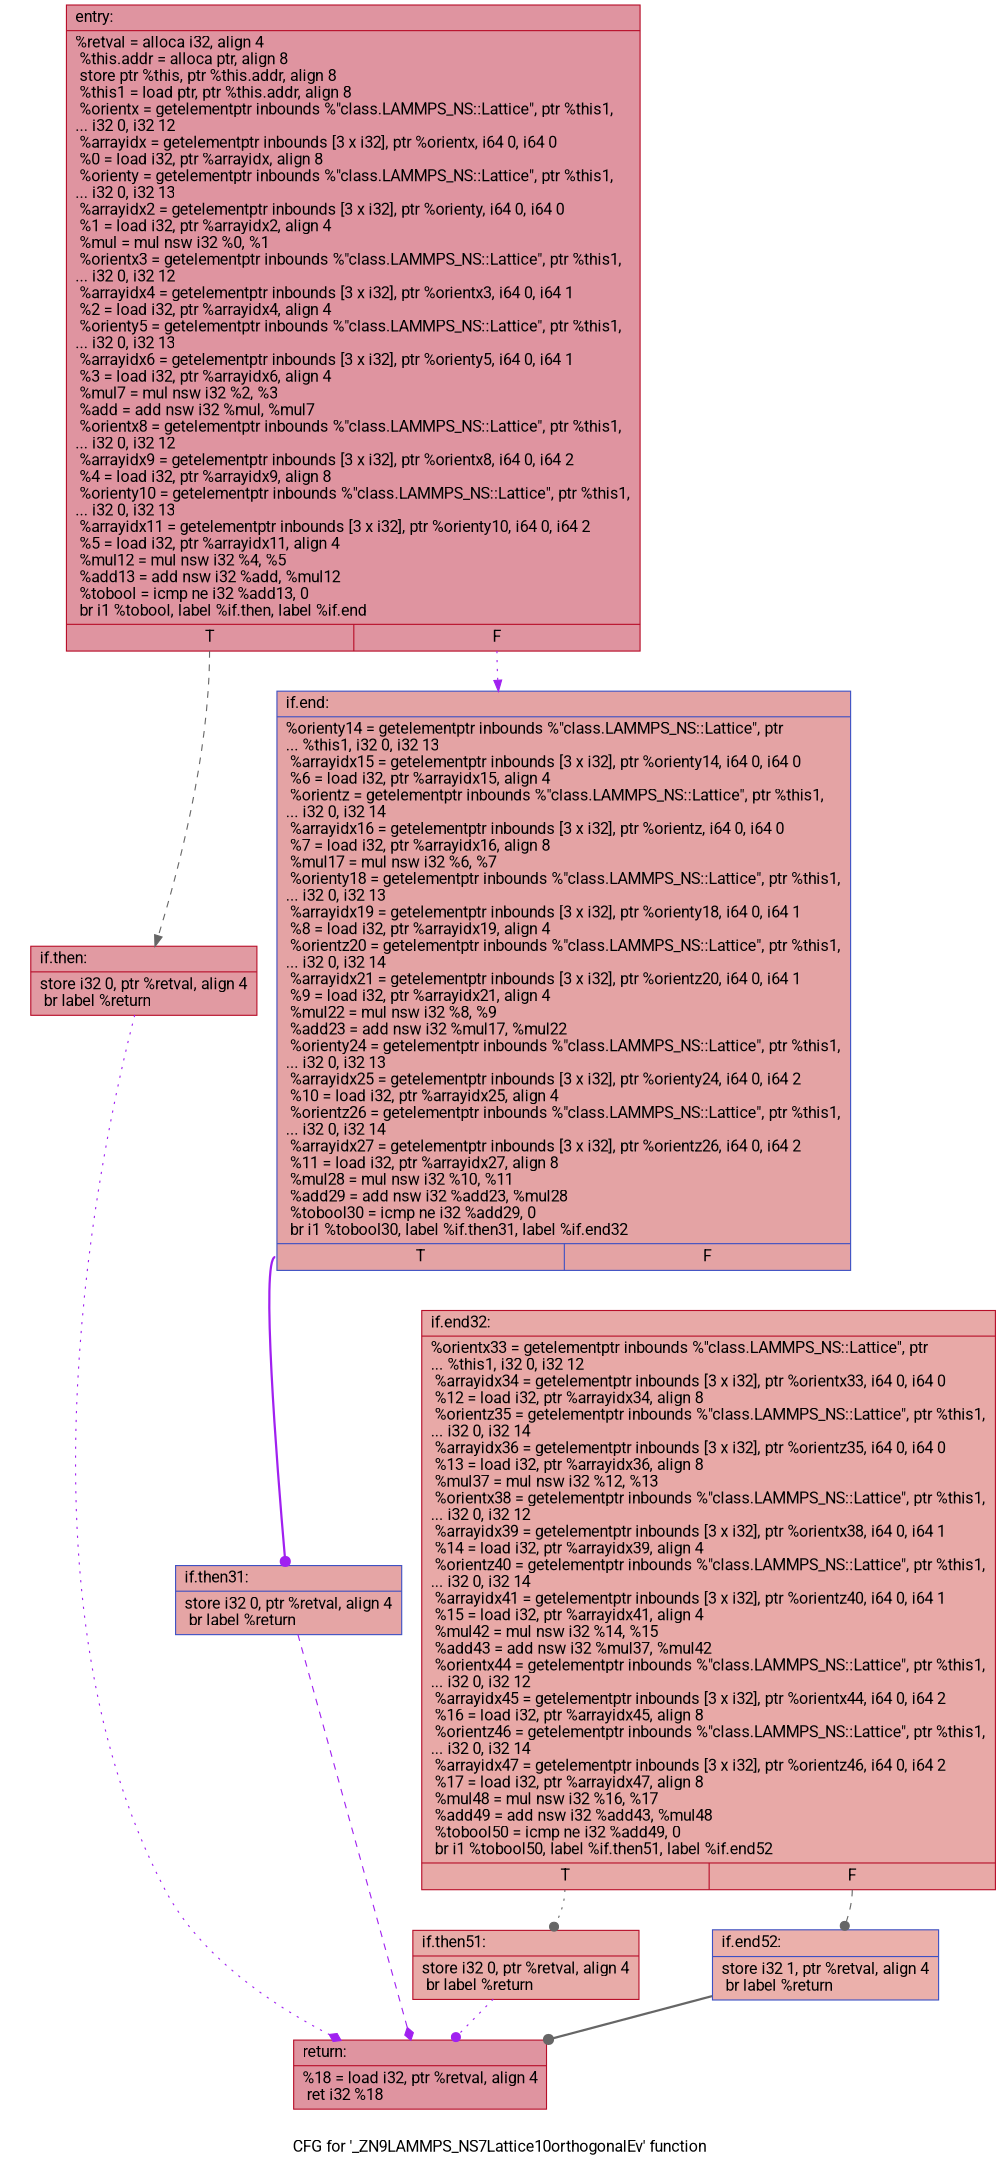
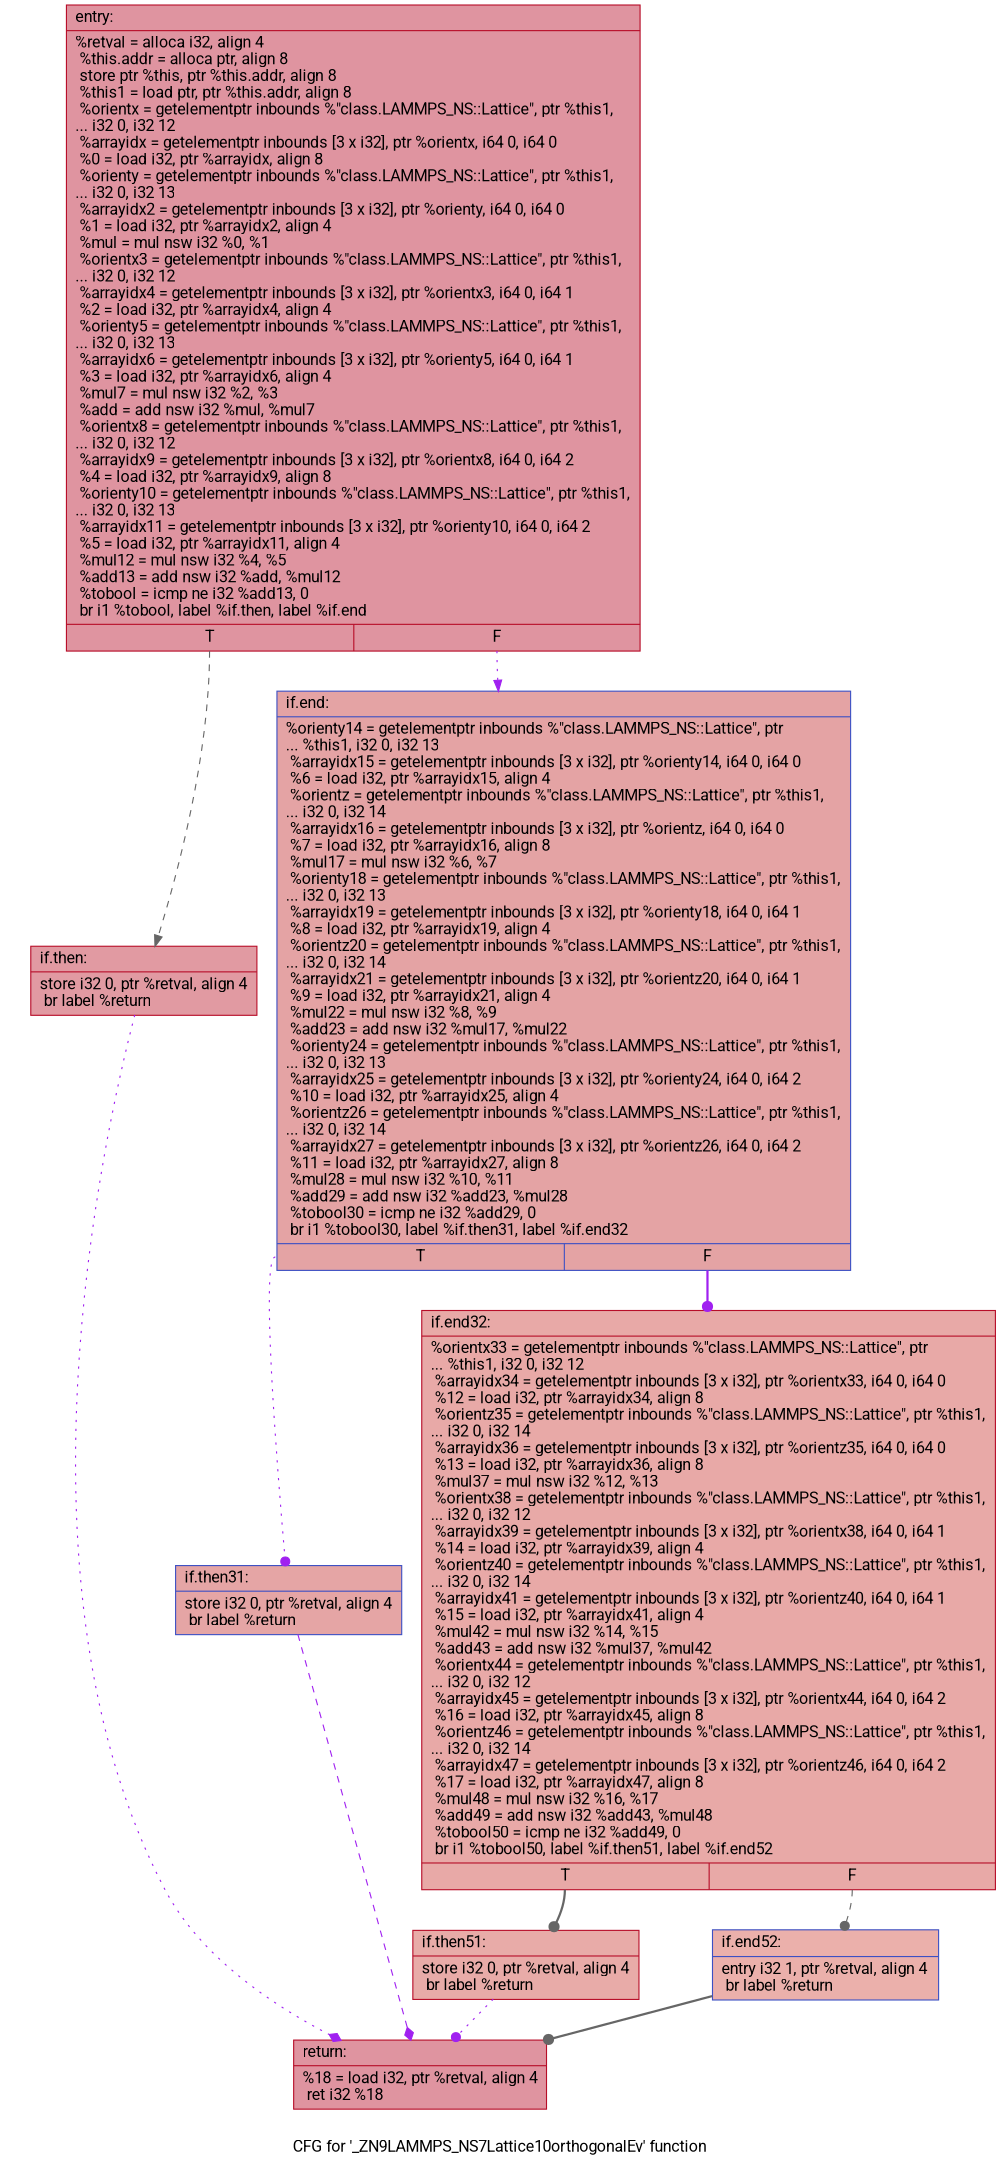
none -> (707, 1286)
(274, 1407) -> (274, 1407)
(562, 1907) -> (562, 1907)
(826, 1969) -> (824, 1969)
